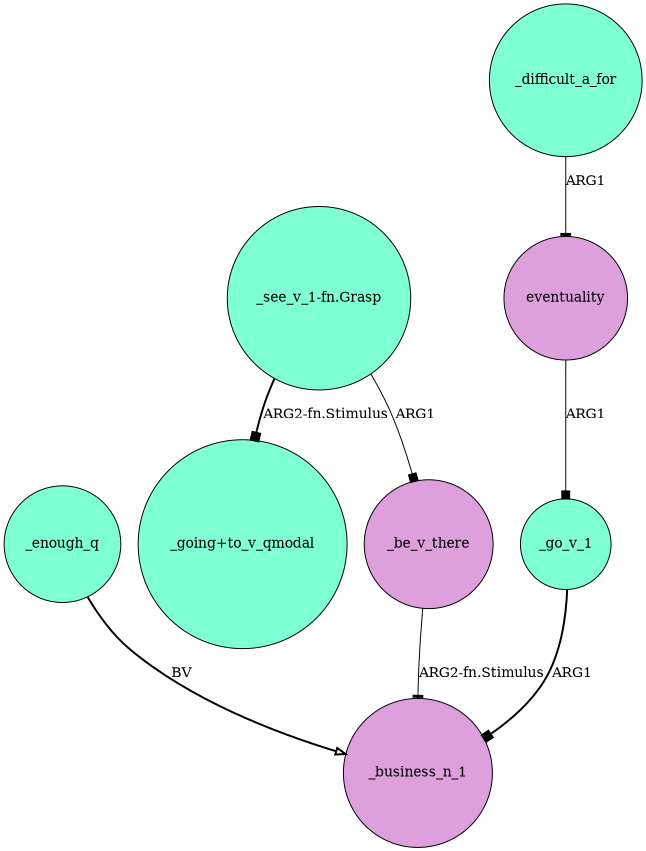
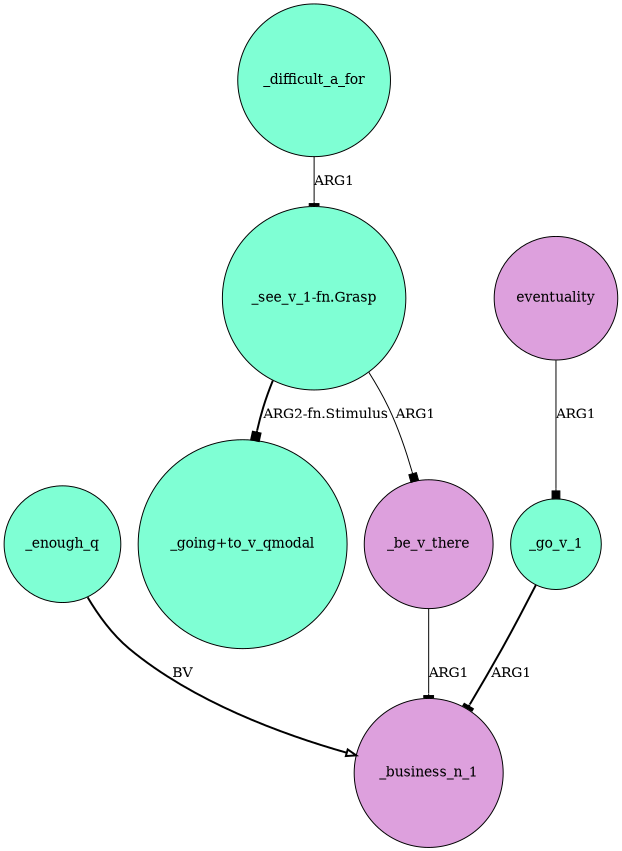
(566, 194) -> (314, 179)
(549, 672) -> (504, 645)
(482, 674) -> (449, 674)
